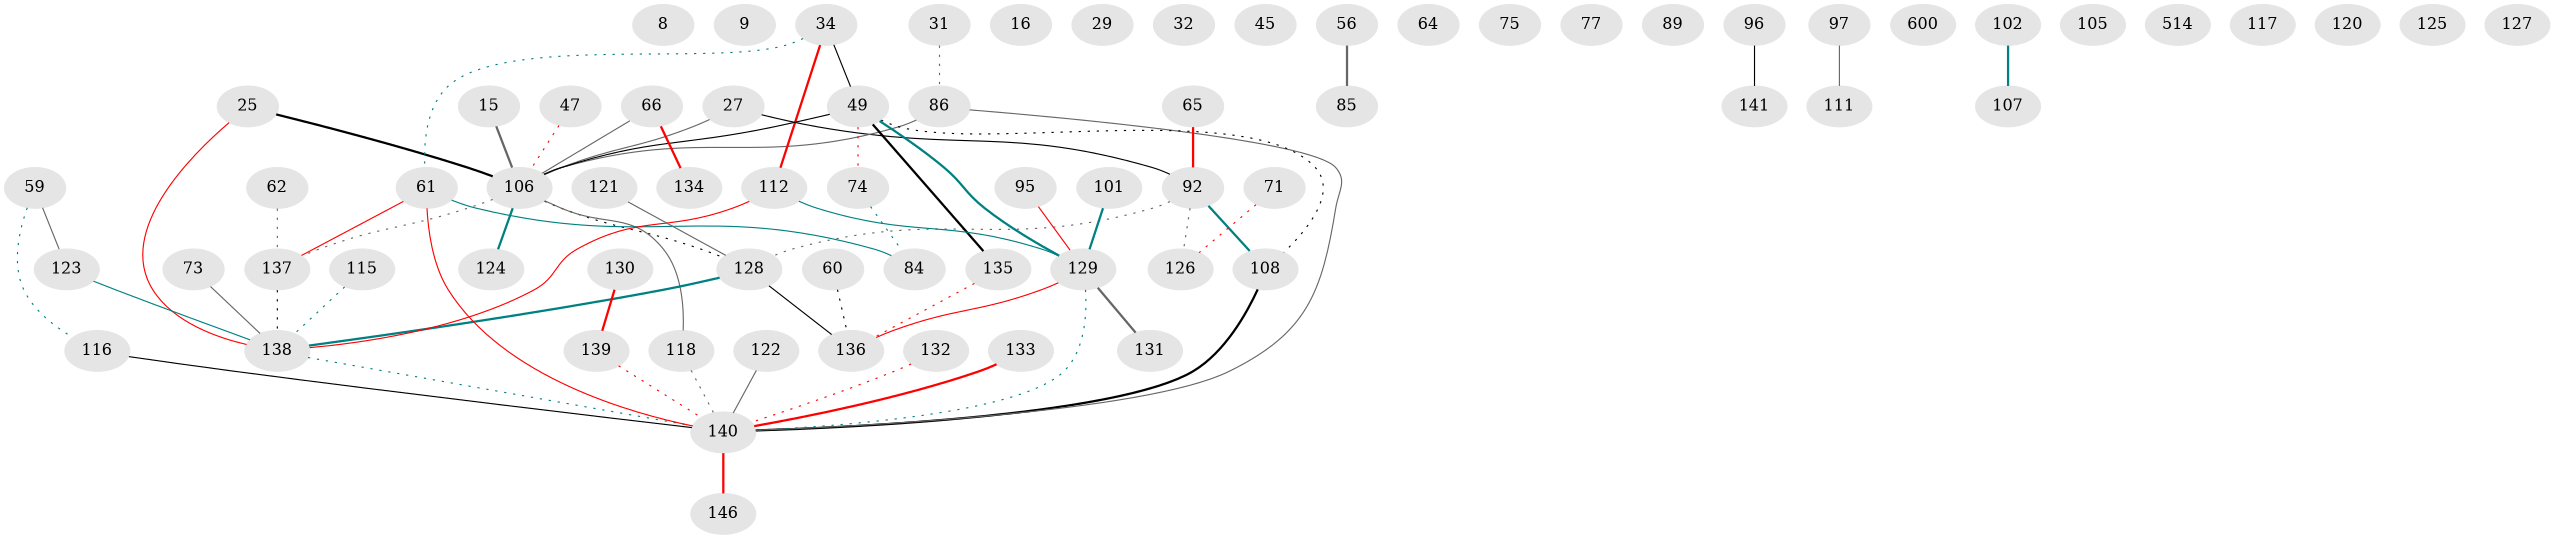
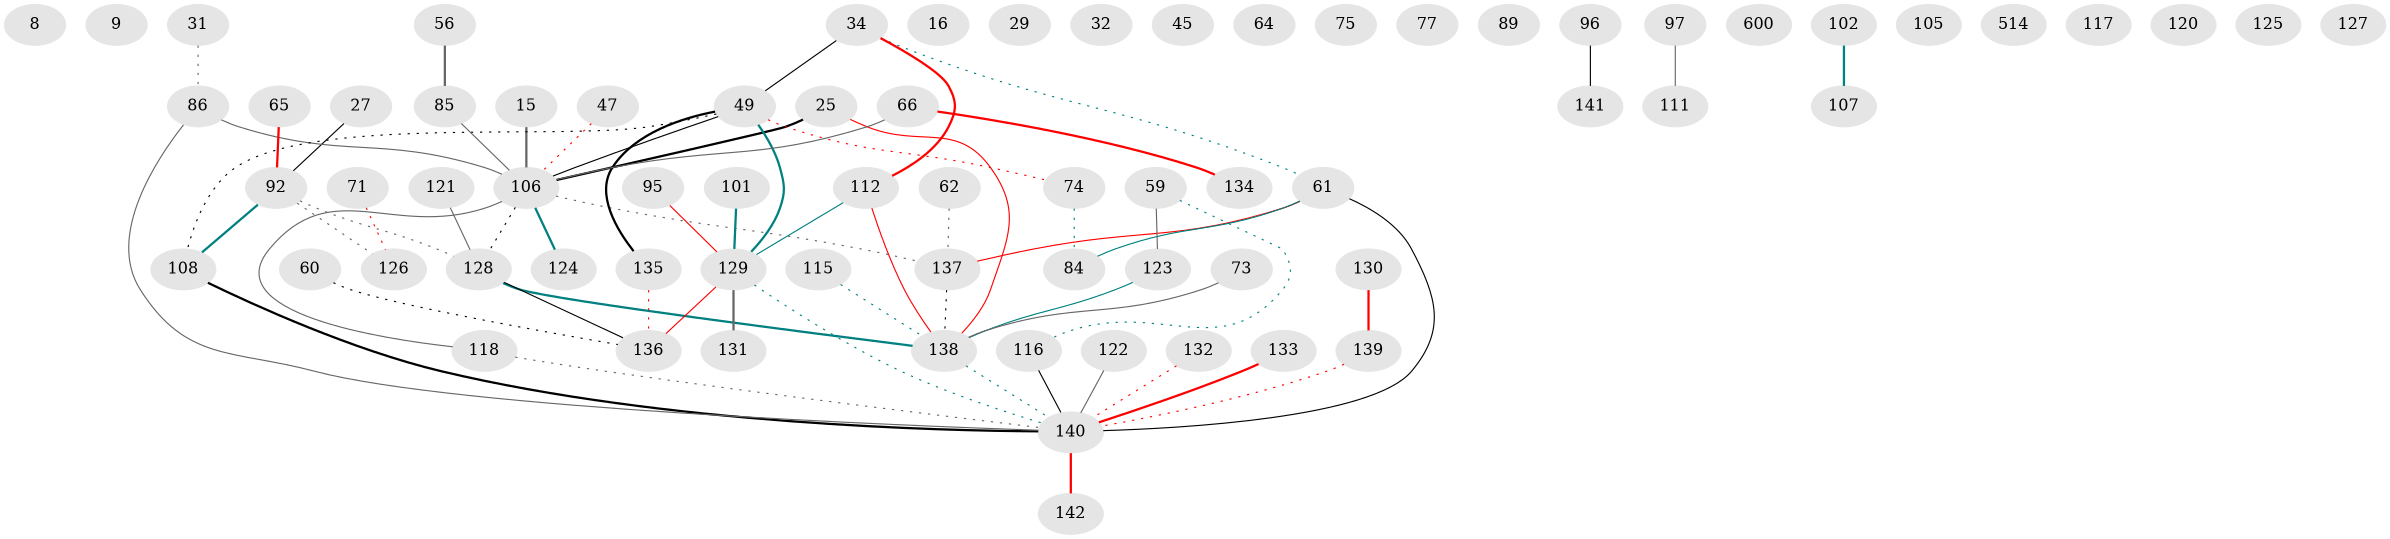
(627, 147) -> (485, 147)
(520, 359) -> (1366, 397)
(723, 514) -> (1071, 514)
